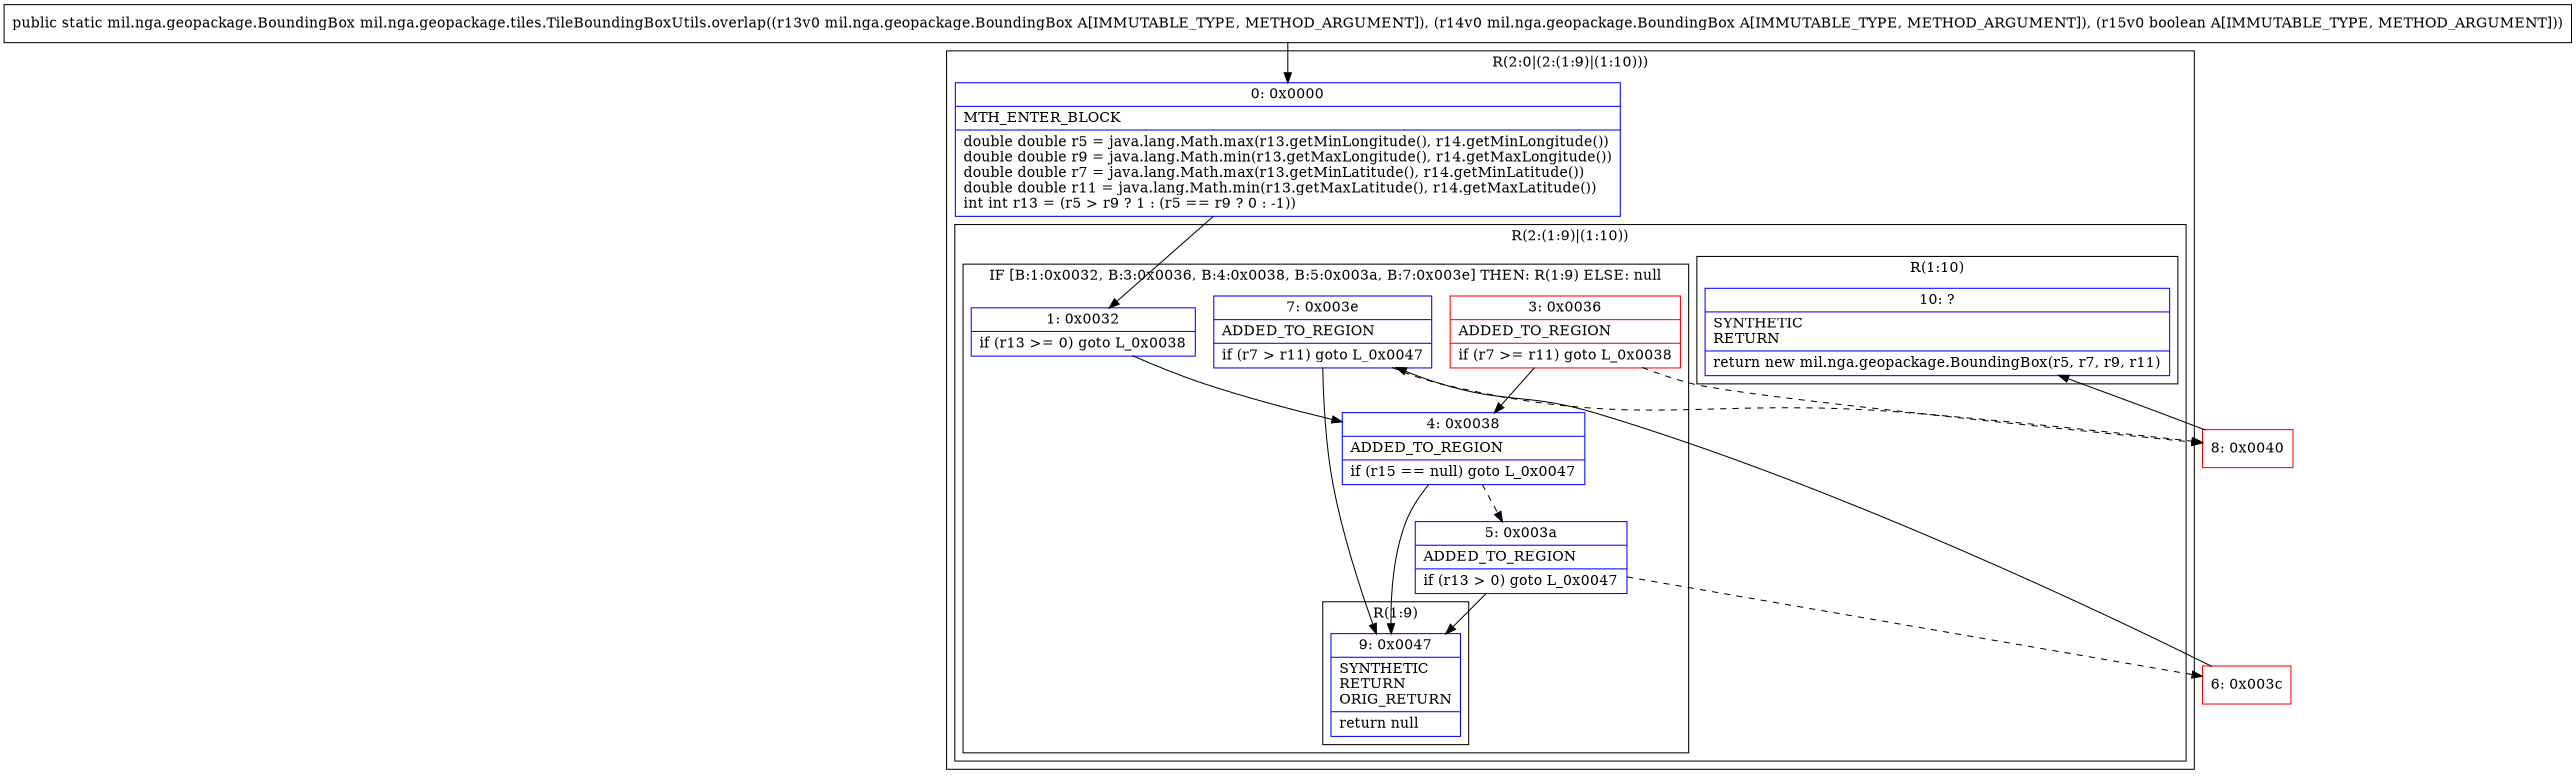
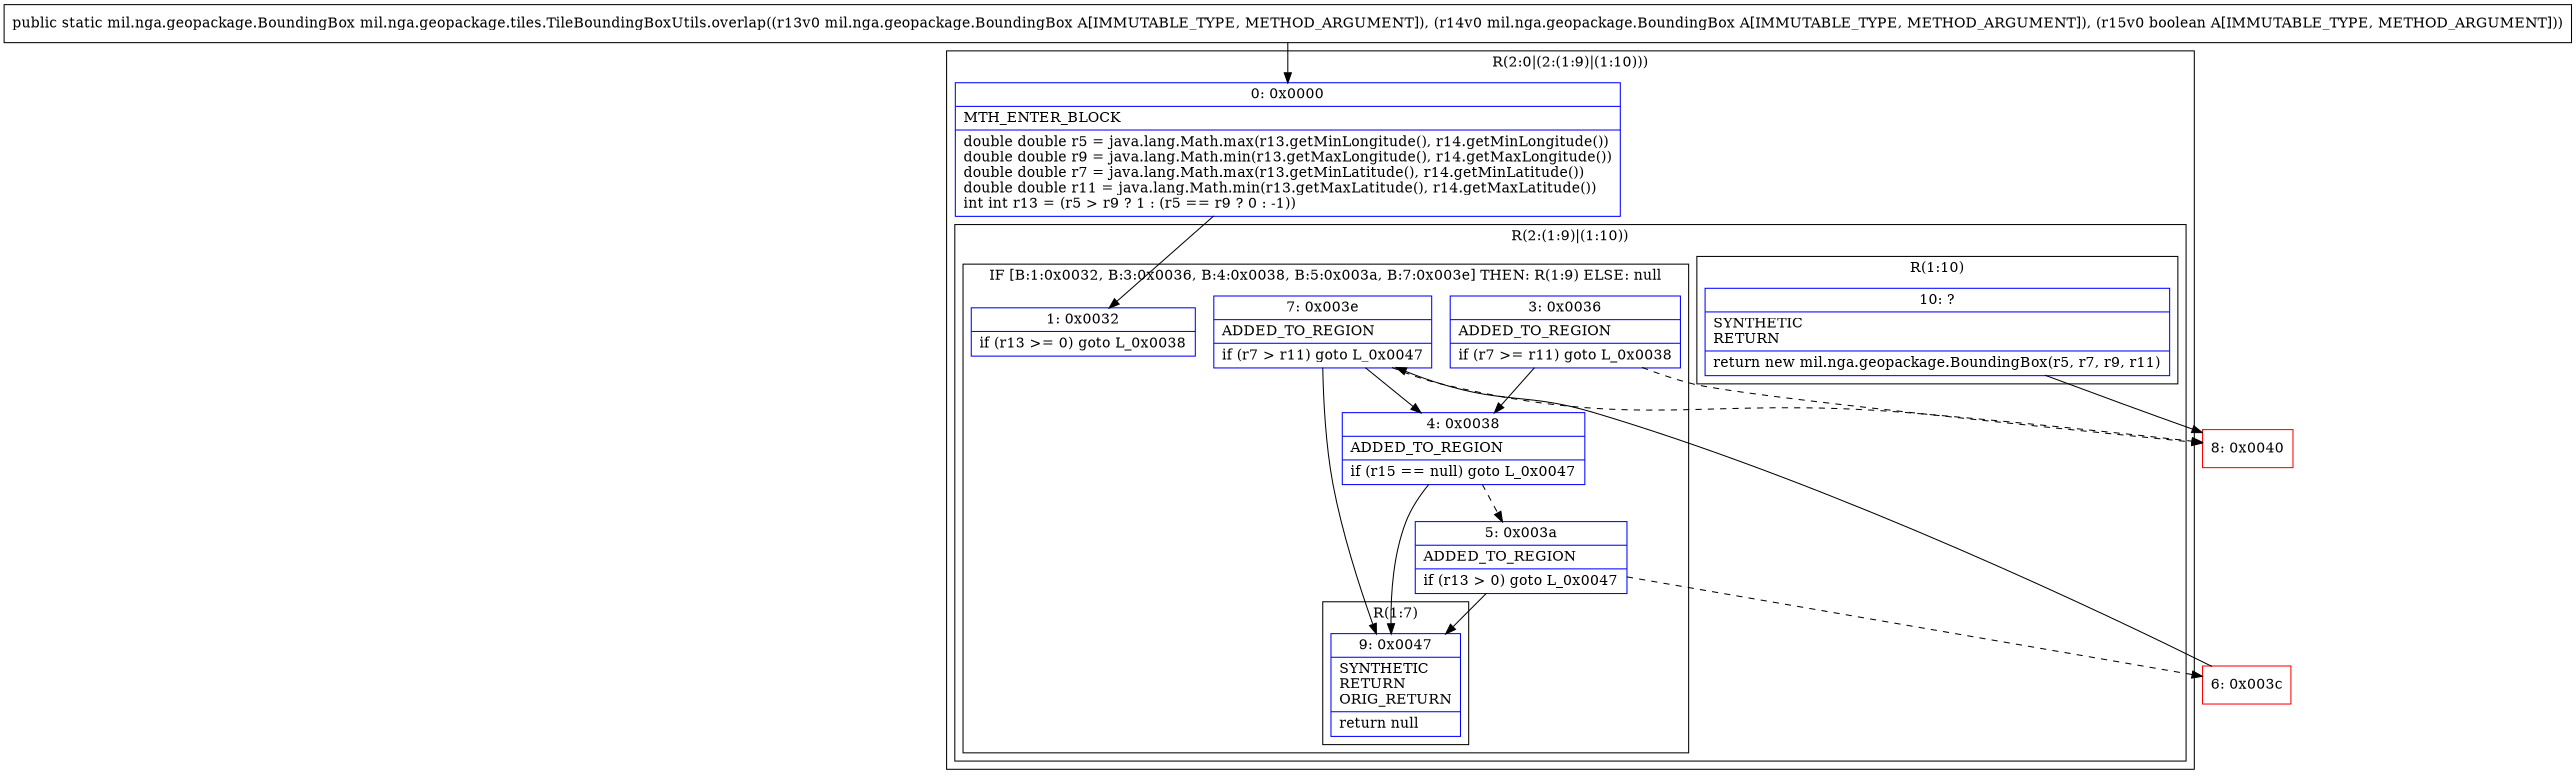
(1565, 332) -> (1565, 332)
(1231, 392) -> (1389, 387)
(2137, 404) -> (2119, 402)
(1396, 614) -> (1396, 614)
